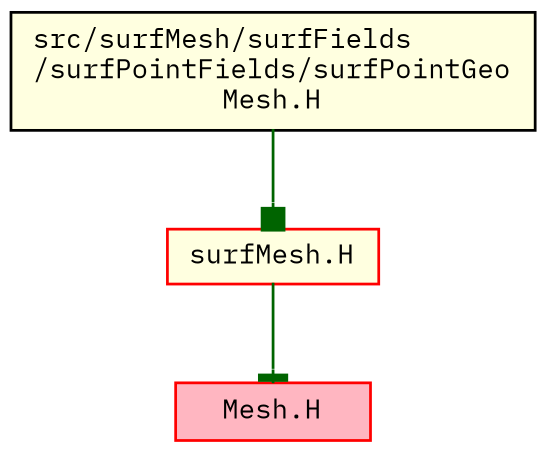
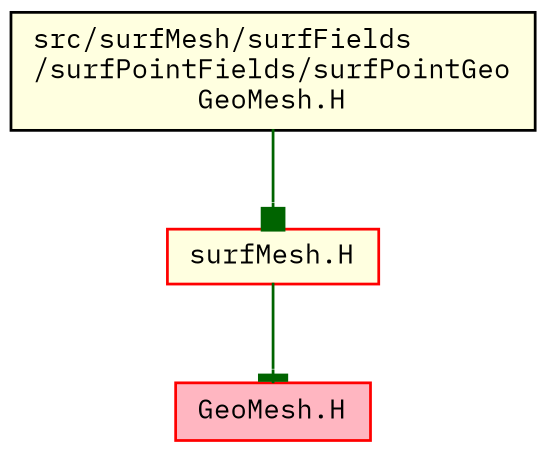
(273, 71) -> (273, 71)
(273, 412) -> (273, 412)
